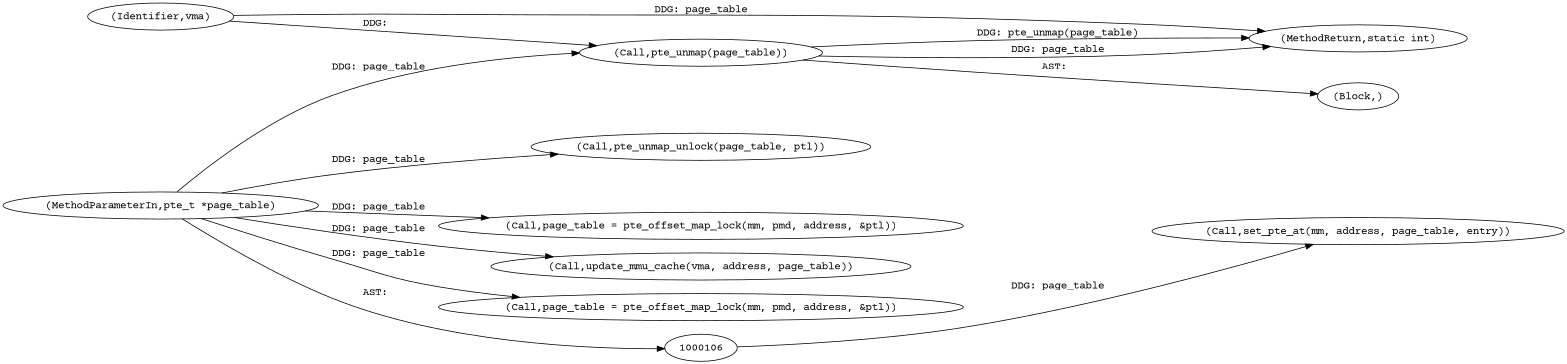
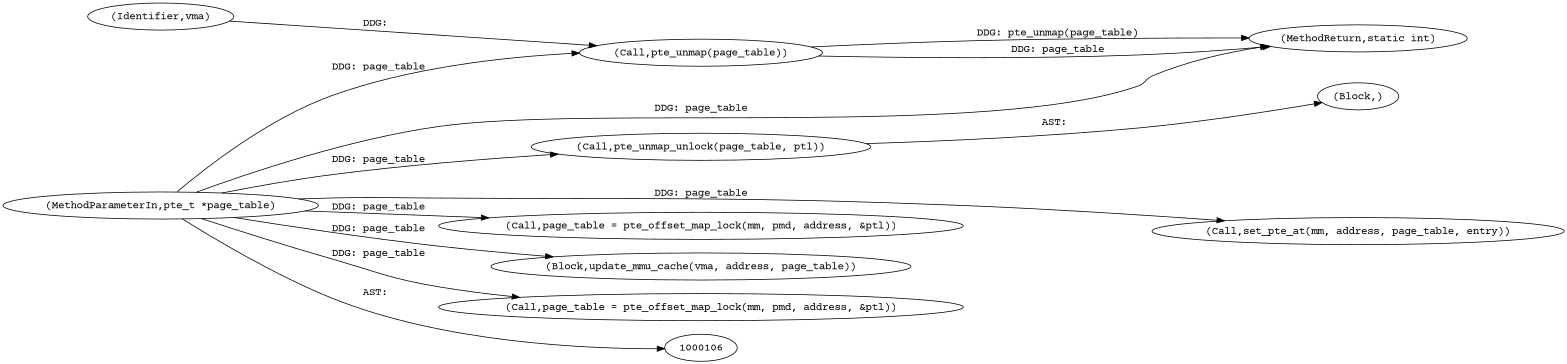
(746, 15) -> (729, 118)
(1057, 78) -> (1091, 132)
(701, 266) -> (701, 266)
(1025, 316) -> (758, 200)
